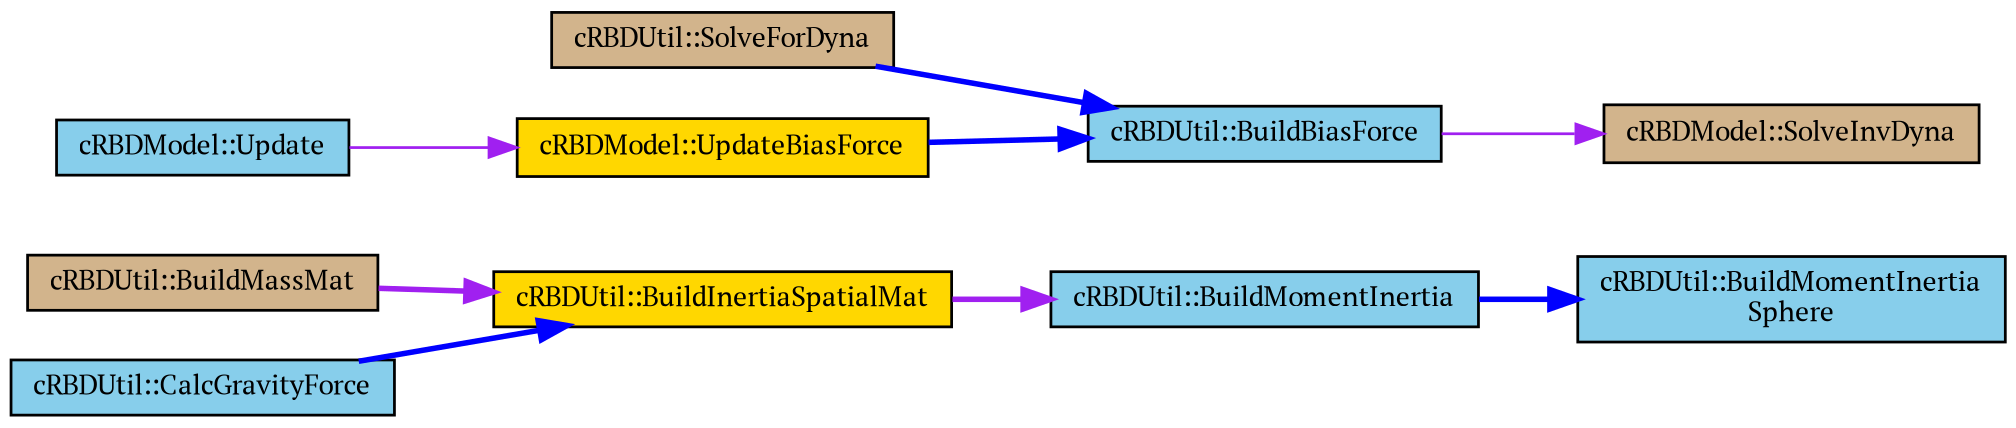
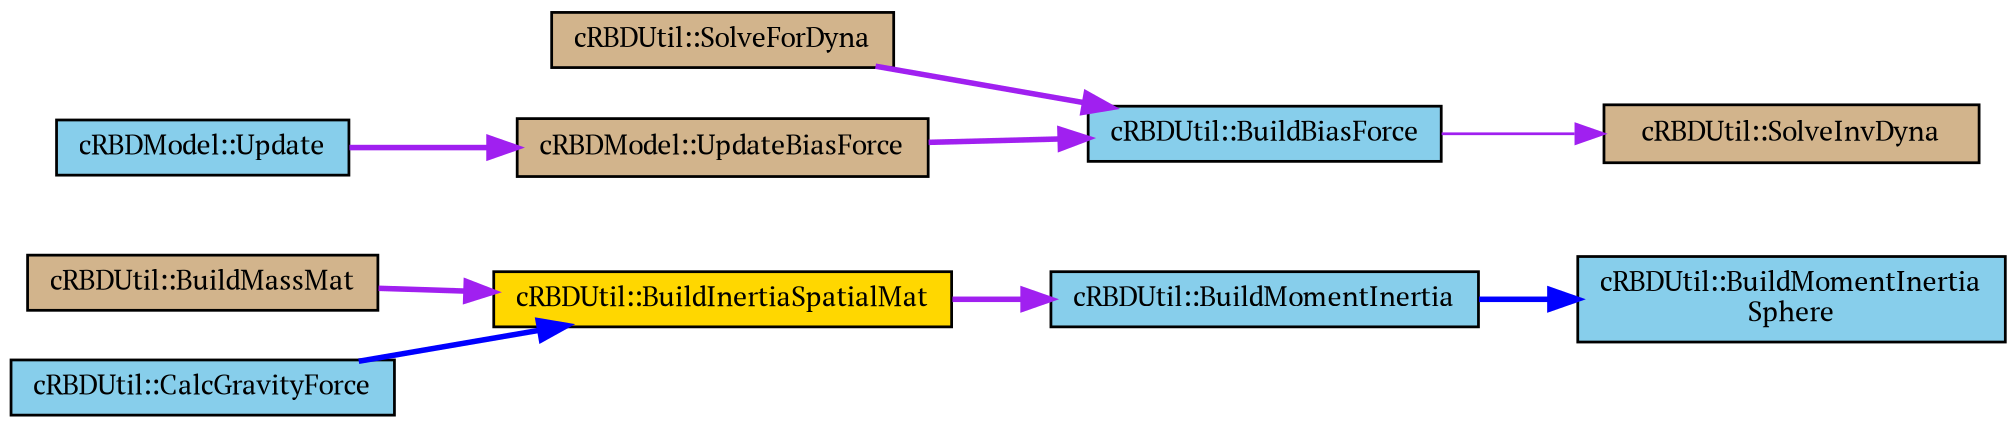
(980, 84) -> (980, 84)
(1792, 134) -> (1792, 134)
(994, 141) -> (994, 141)
(419, 148) -> (419, 148)
(723, 148) -> (723, 148)
